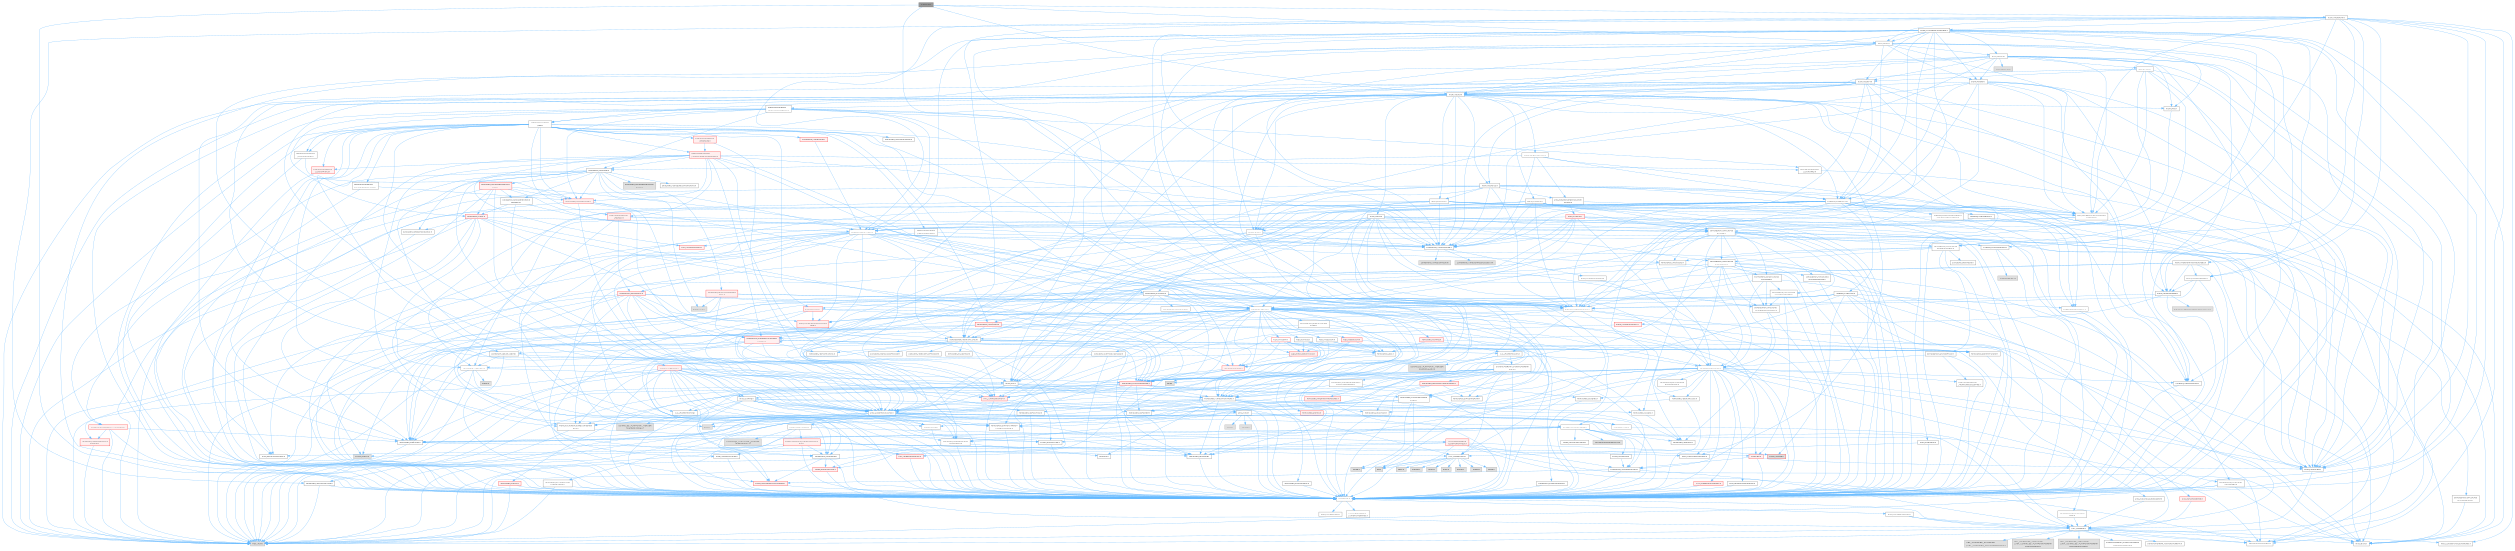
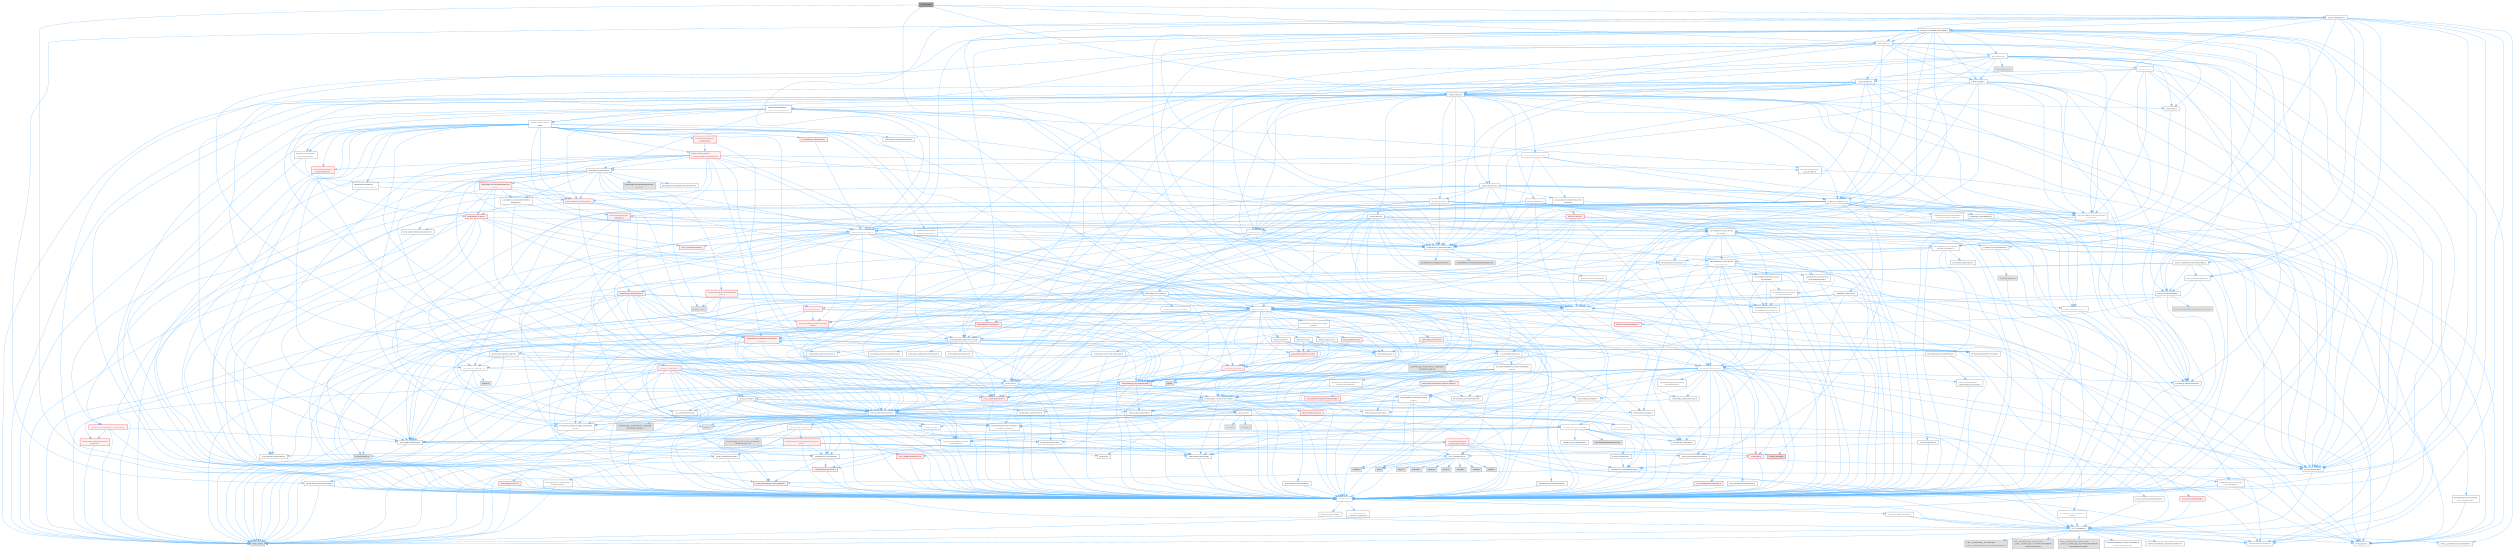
none -> (2112, 315)
(1967, 471) -> (2030, 485)
